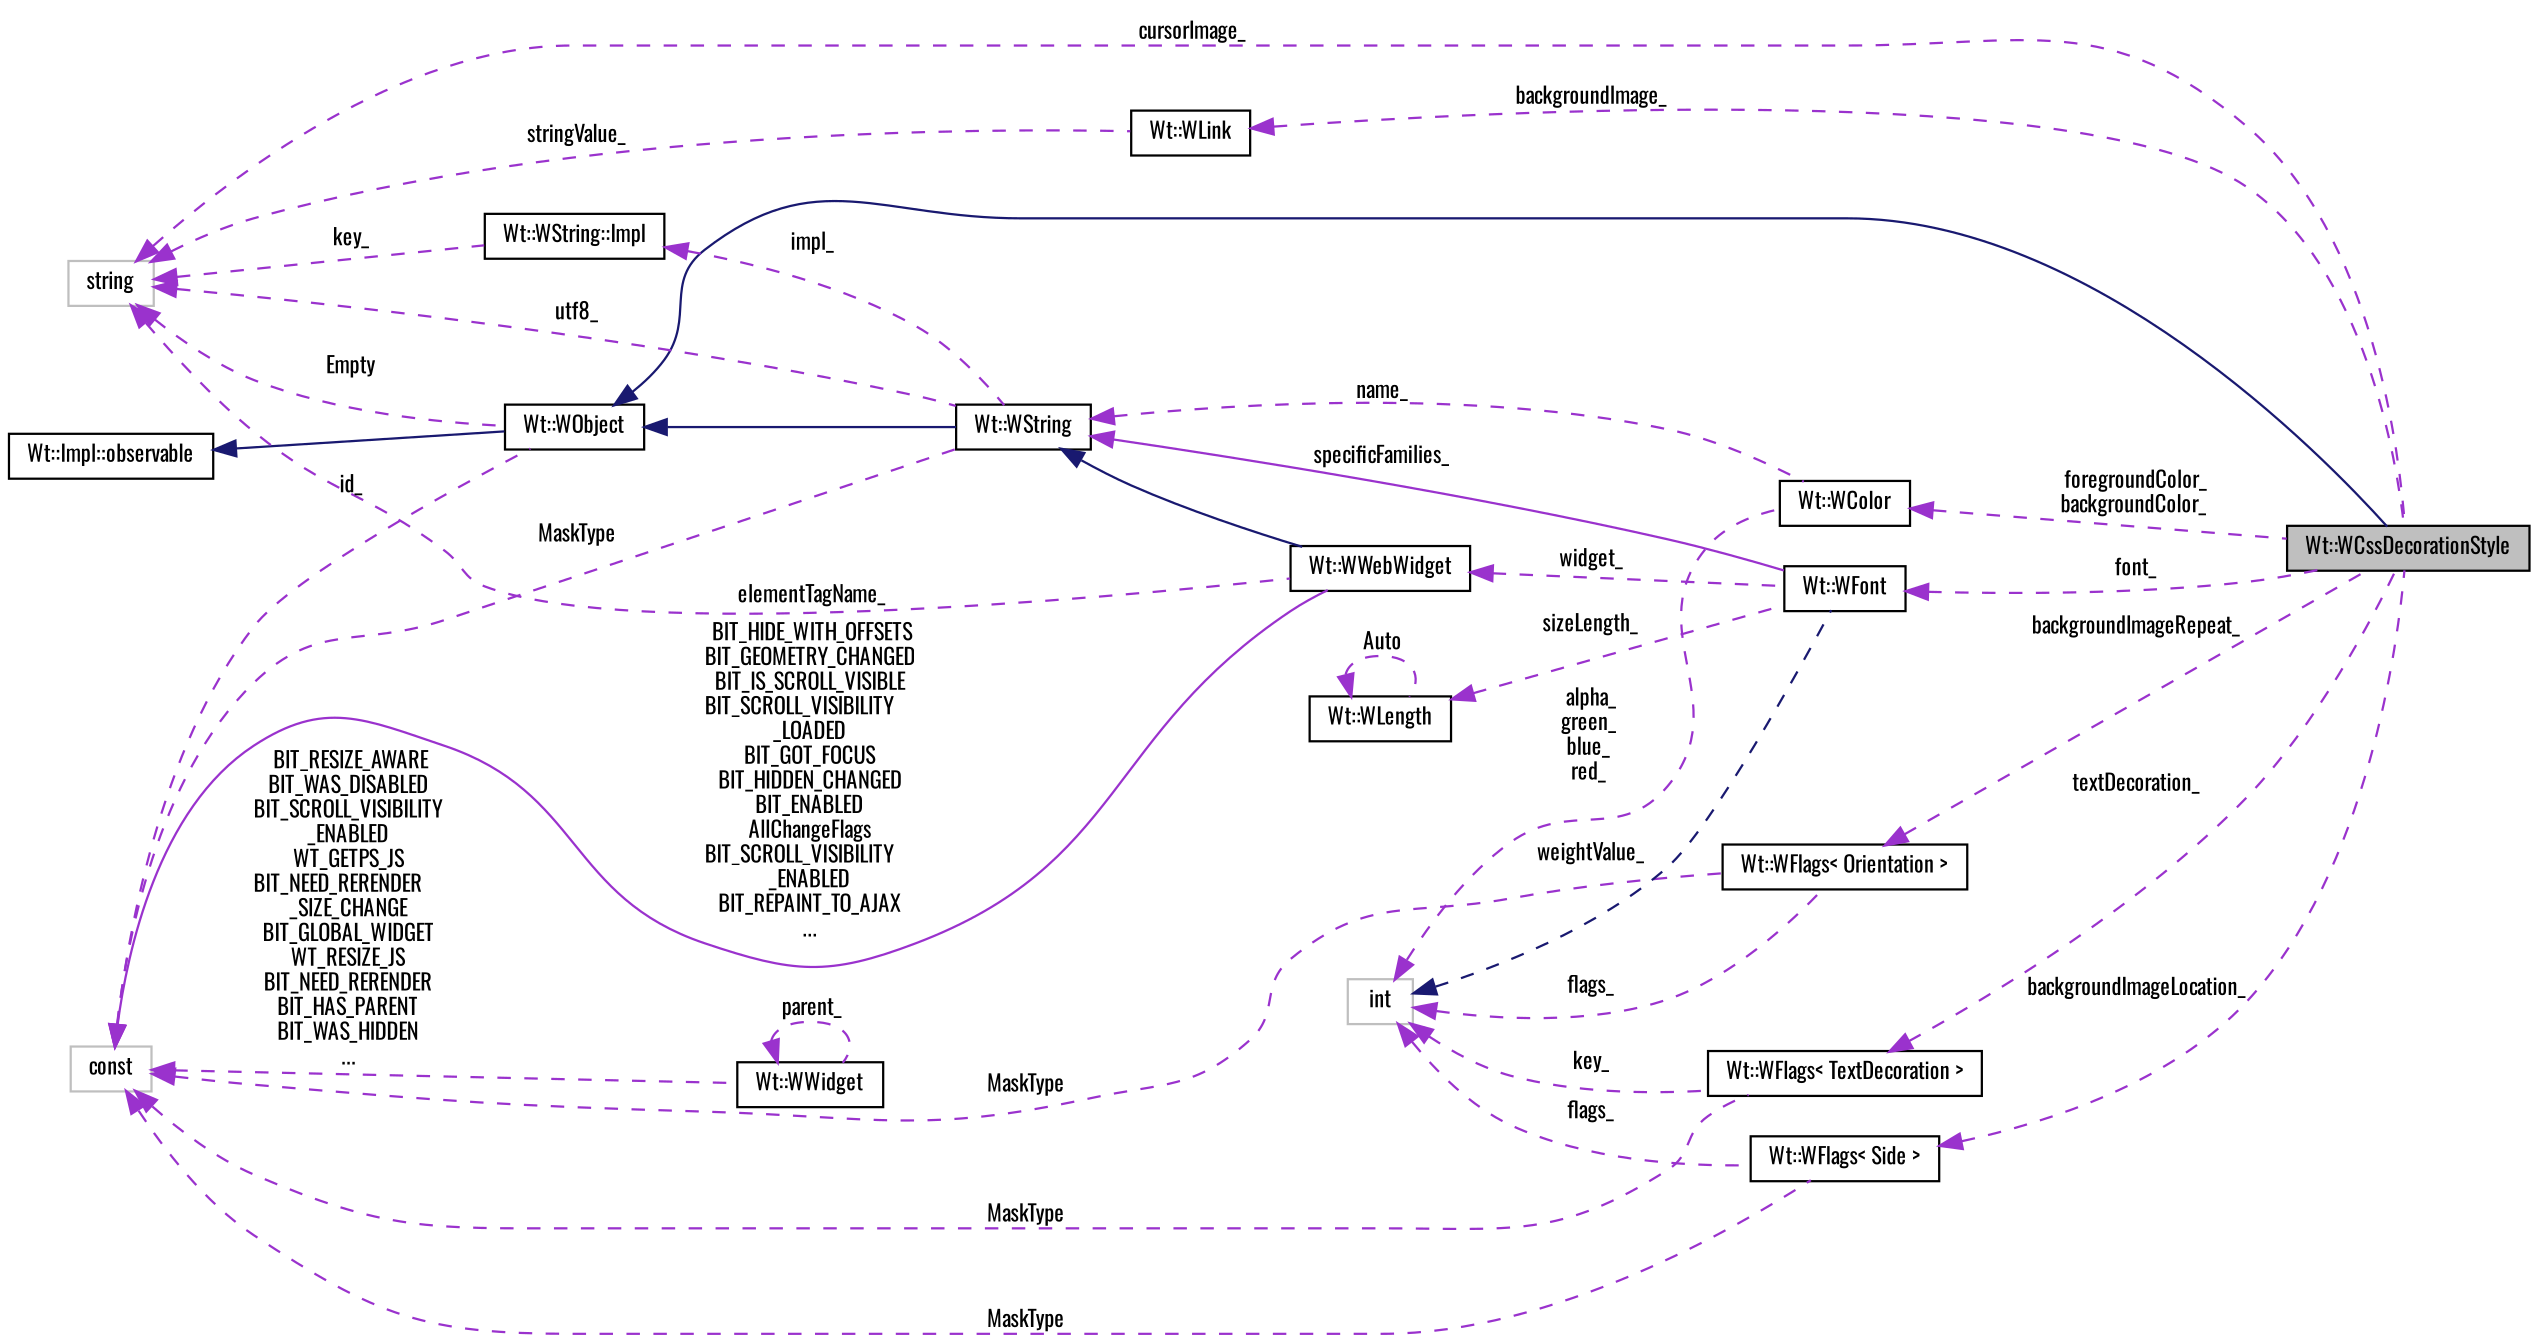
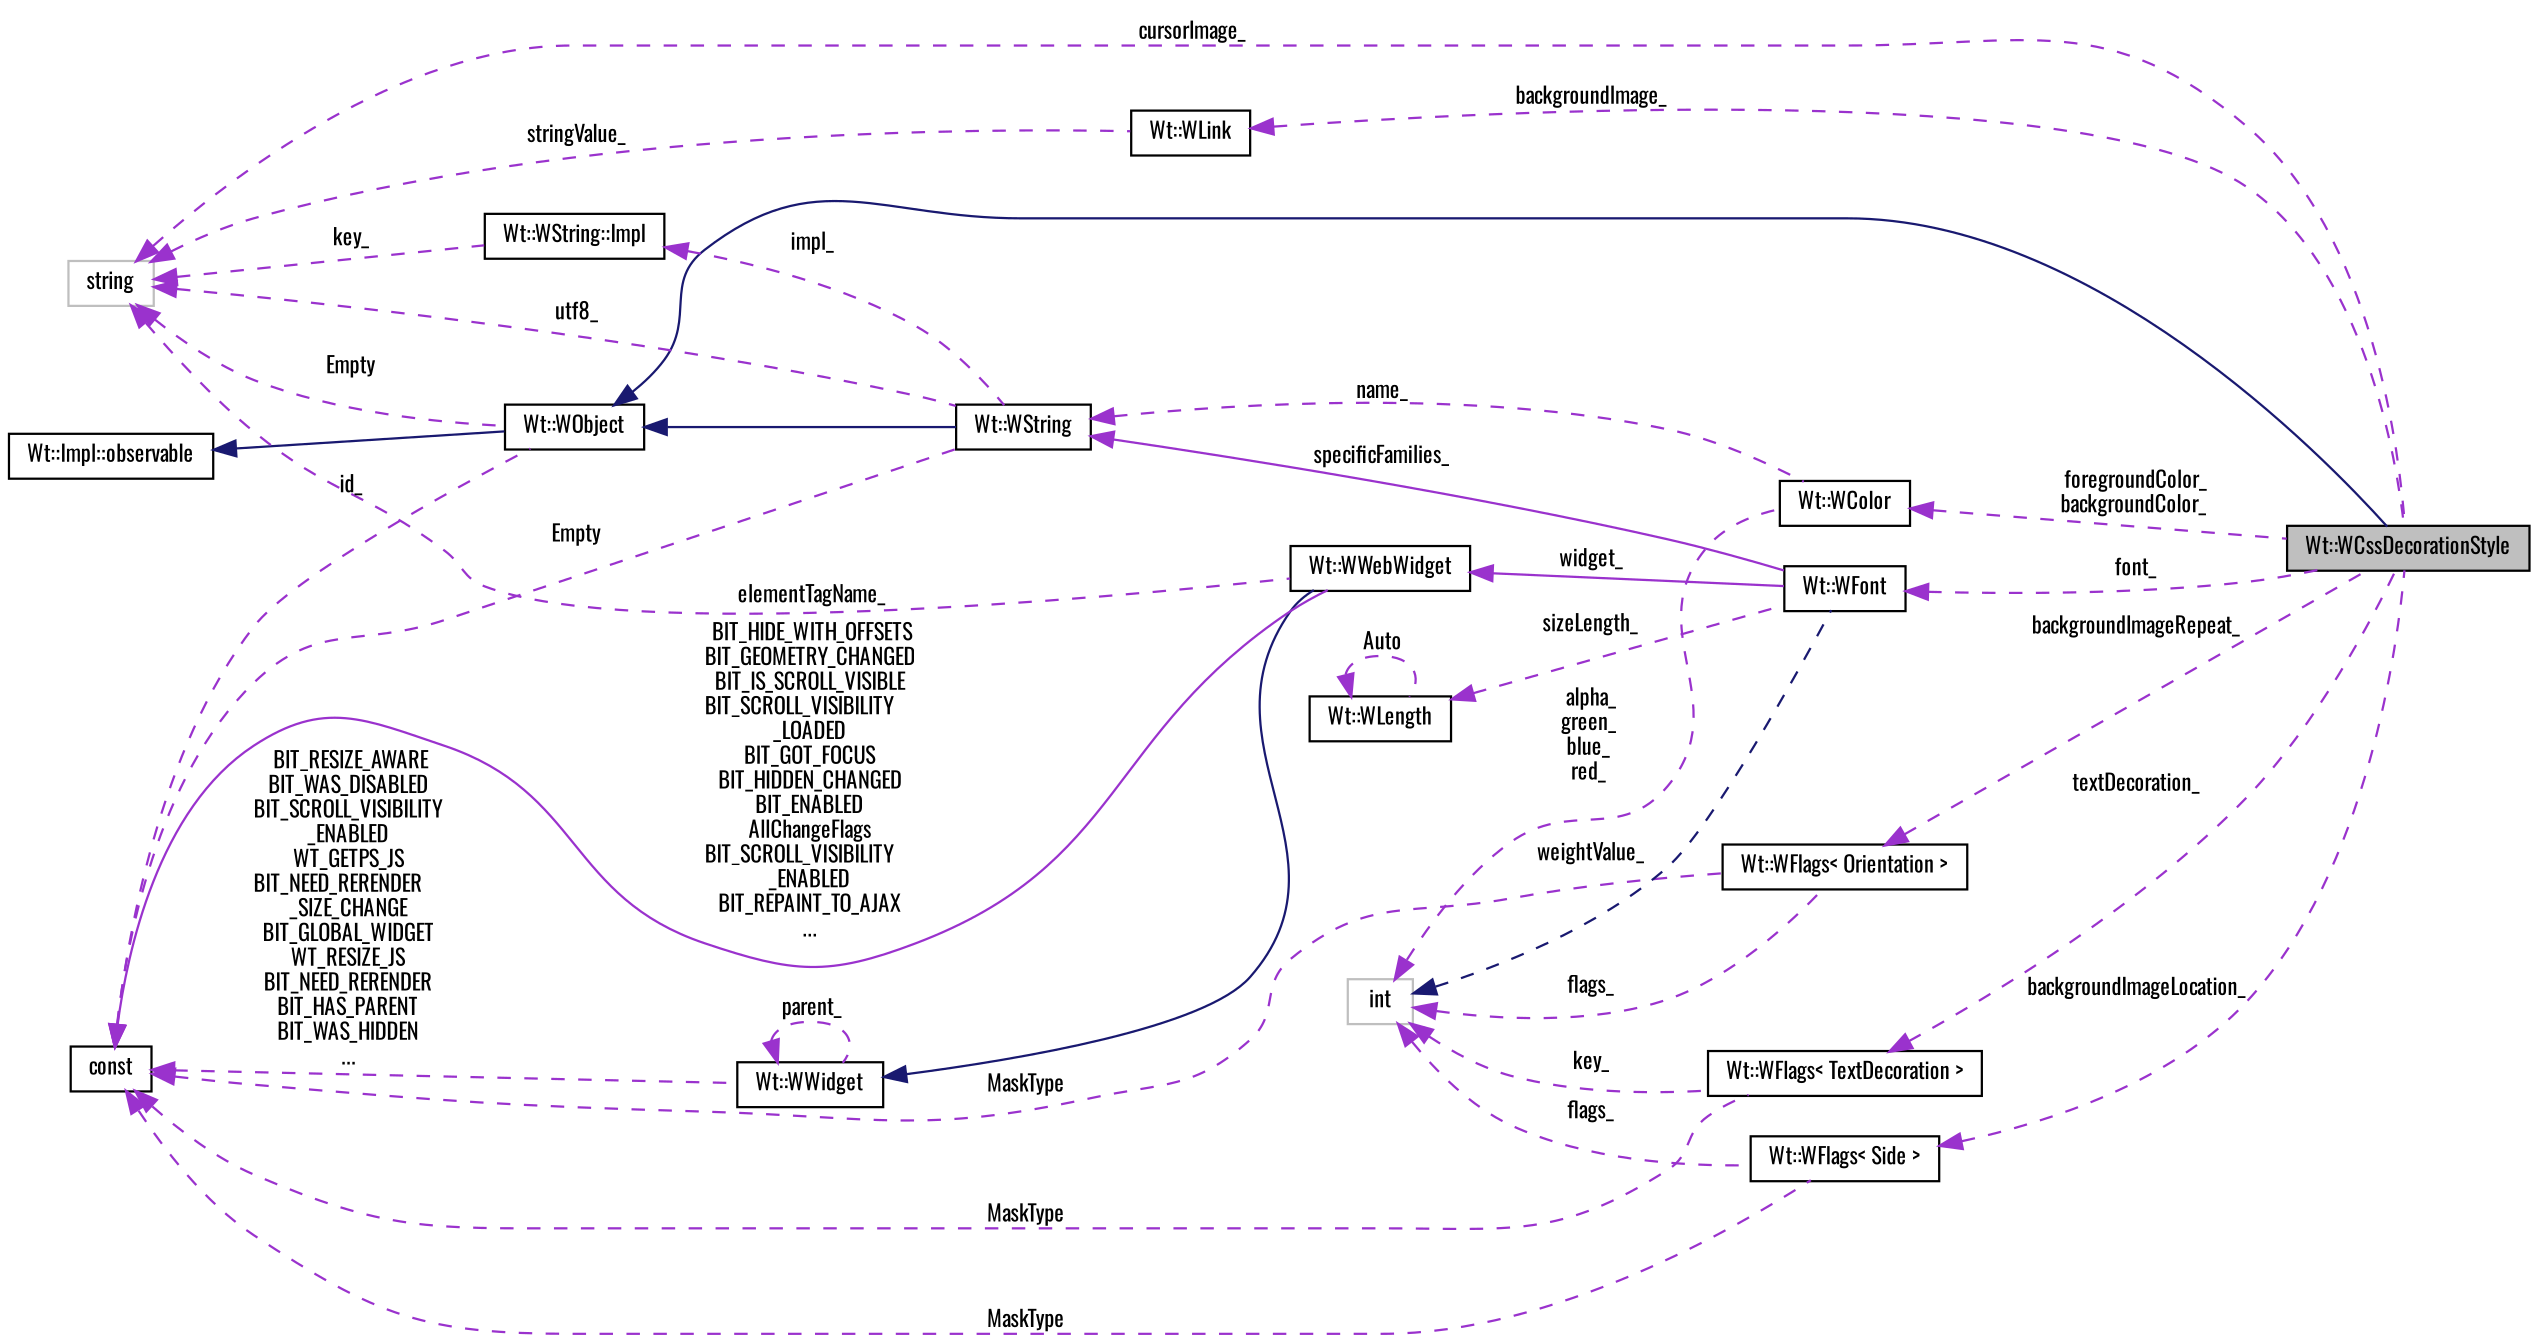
(1190, 509) -> (1265, 954)
(575, 536) -> (575, 536)
(1638, 580) -> (1638, 580)
(111, 1069) -> (111, 1069)
